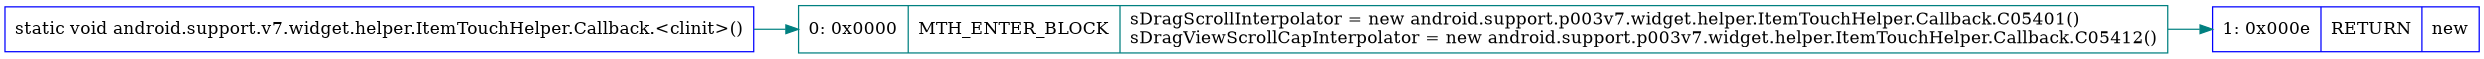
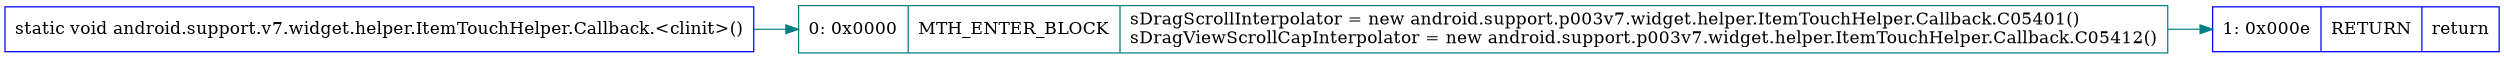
(2451, 29) -> (2461, 29)
